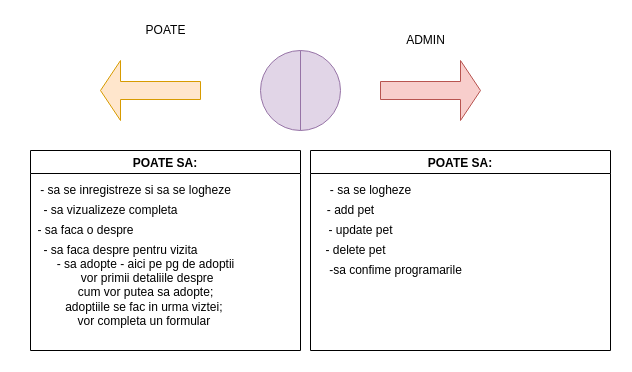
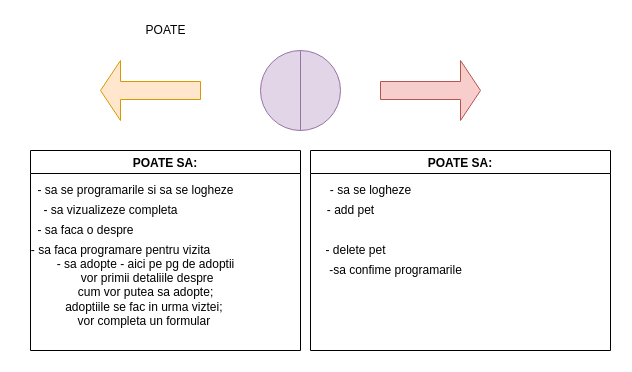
(426, 41) -> none
(136, 191) -> (136, 191)
(361, 231) -> none
(121, 251) -> (121, 251)
